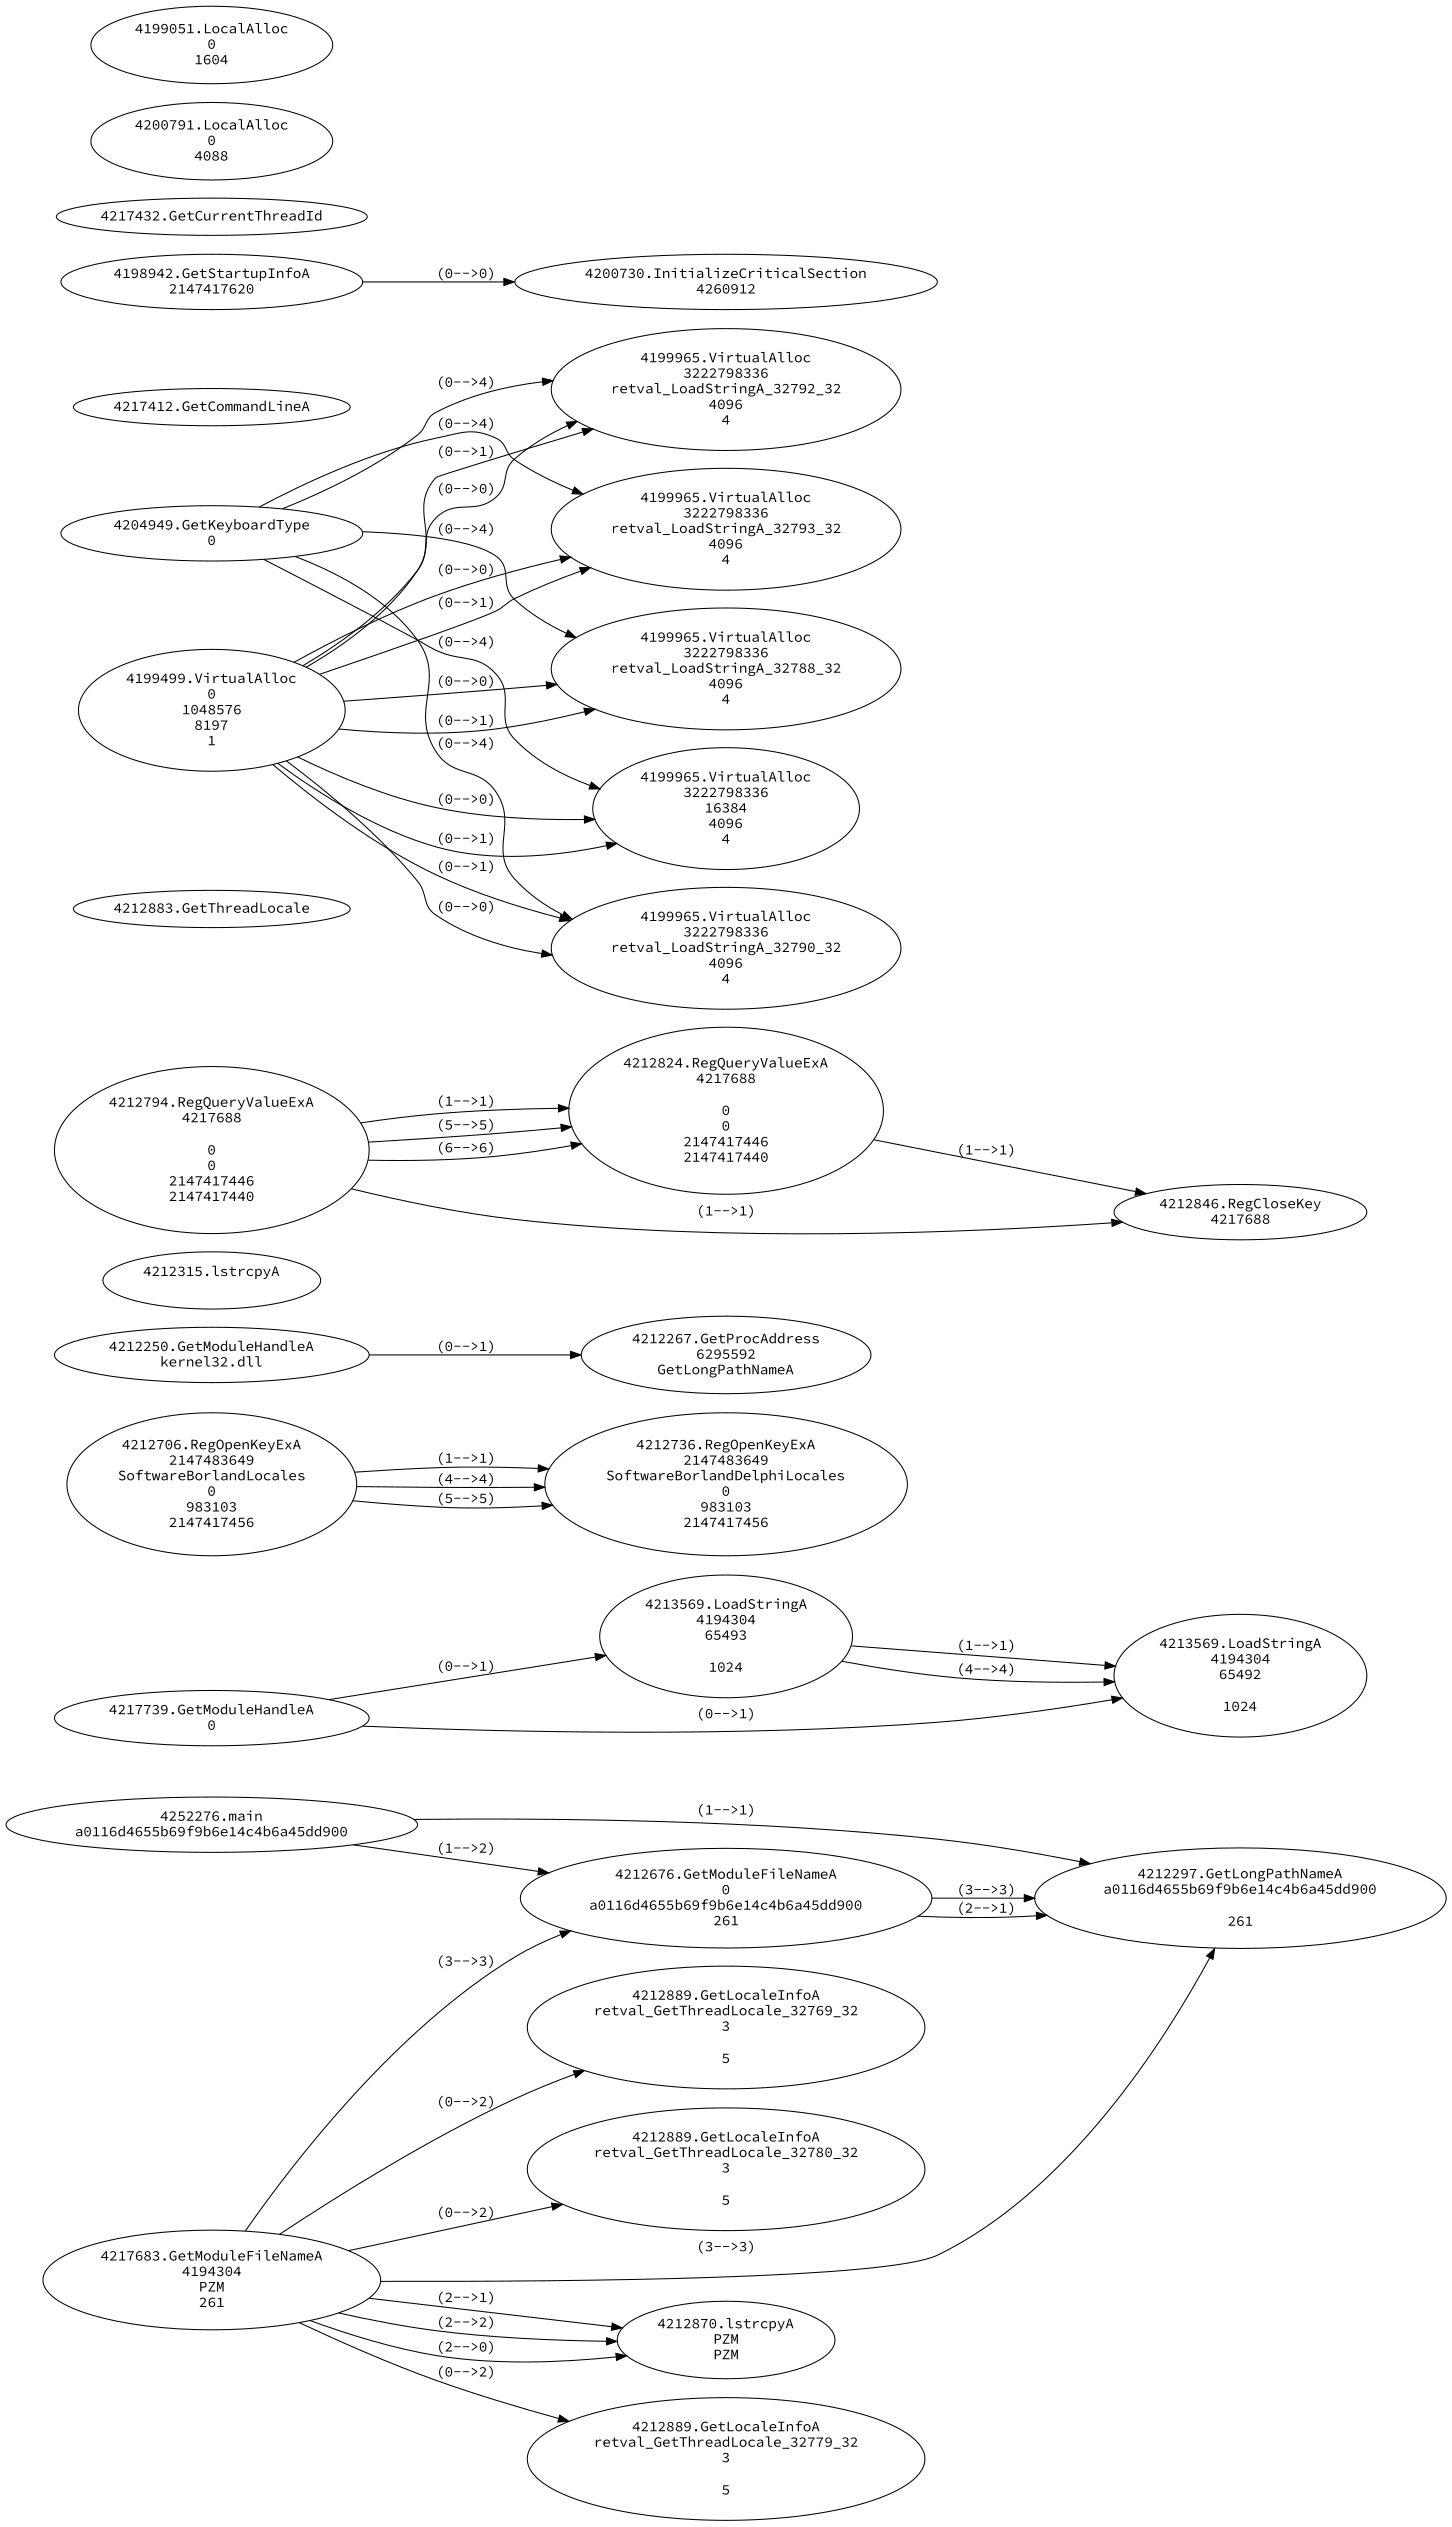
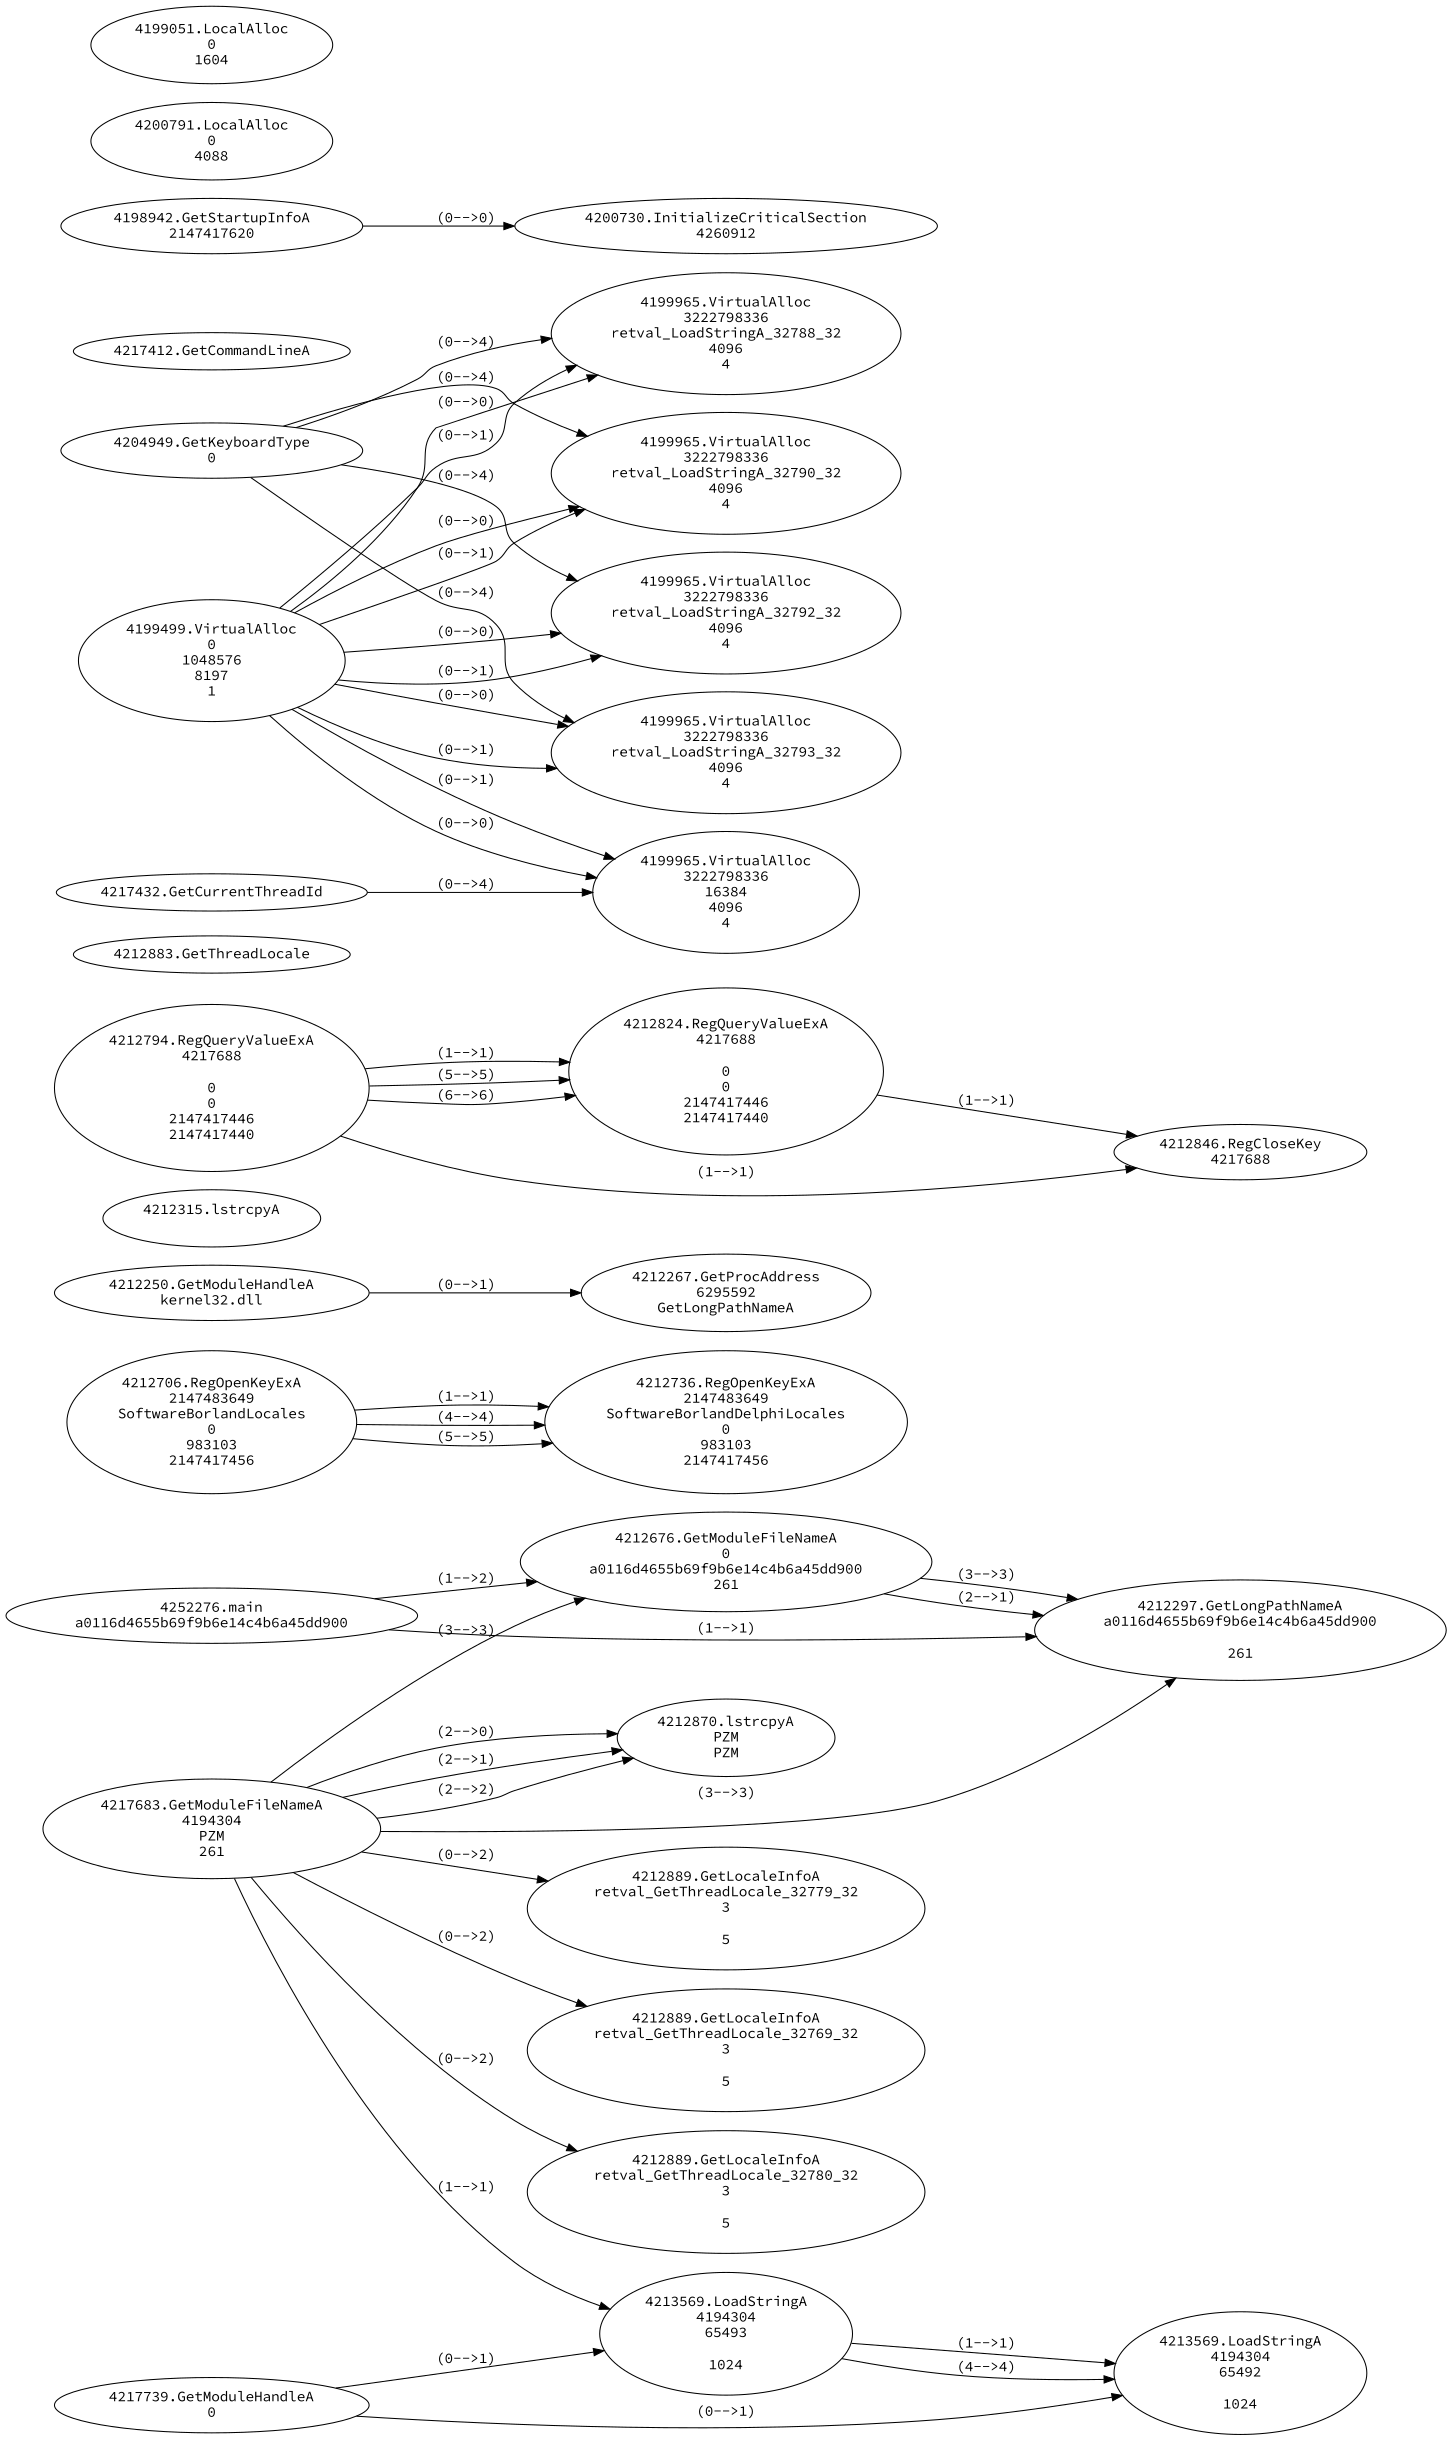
(450, 655) -> (475, 892)
none -> (381, 2125)
